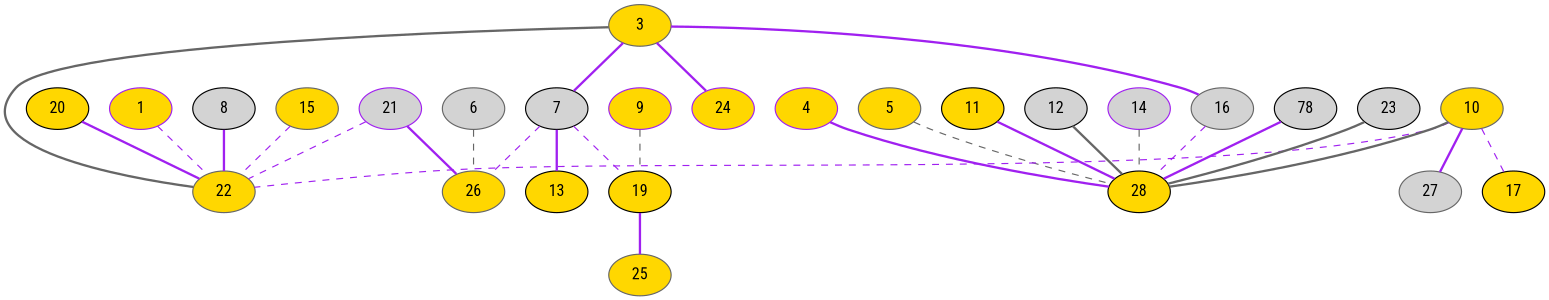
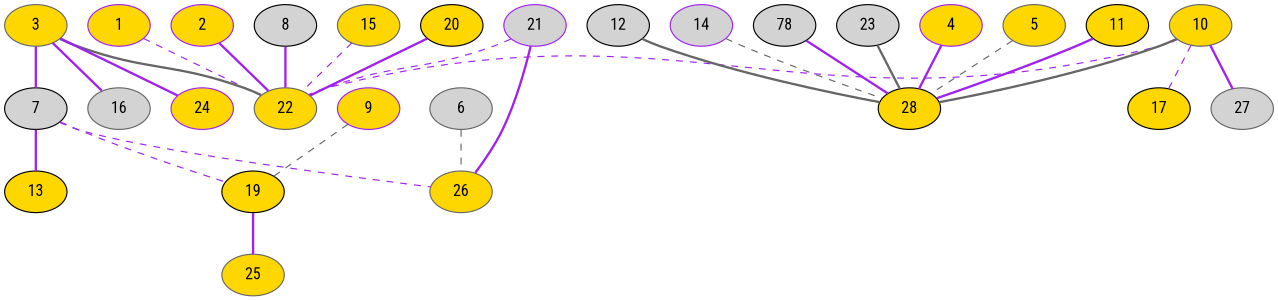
none -> (202, 25)
(1181, 150) -> none
